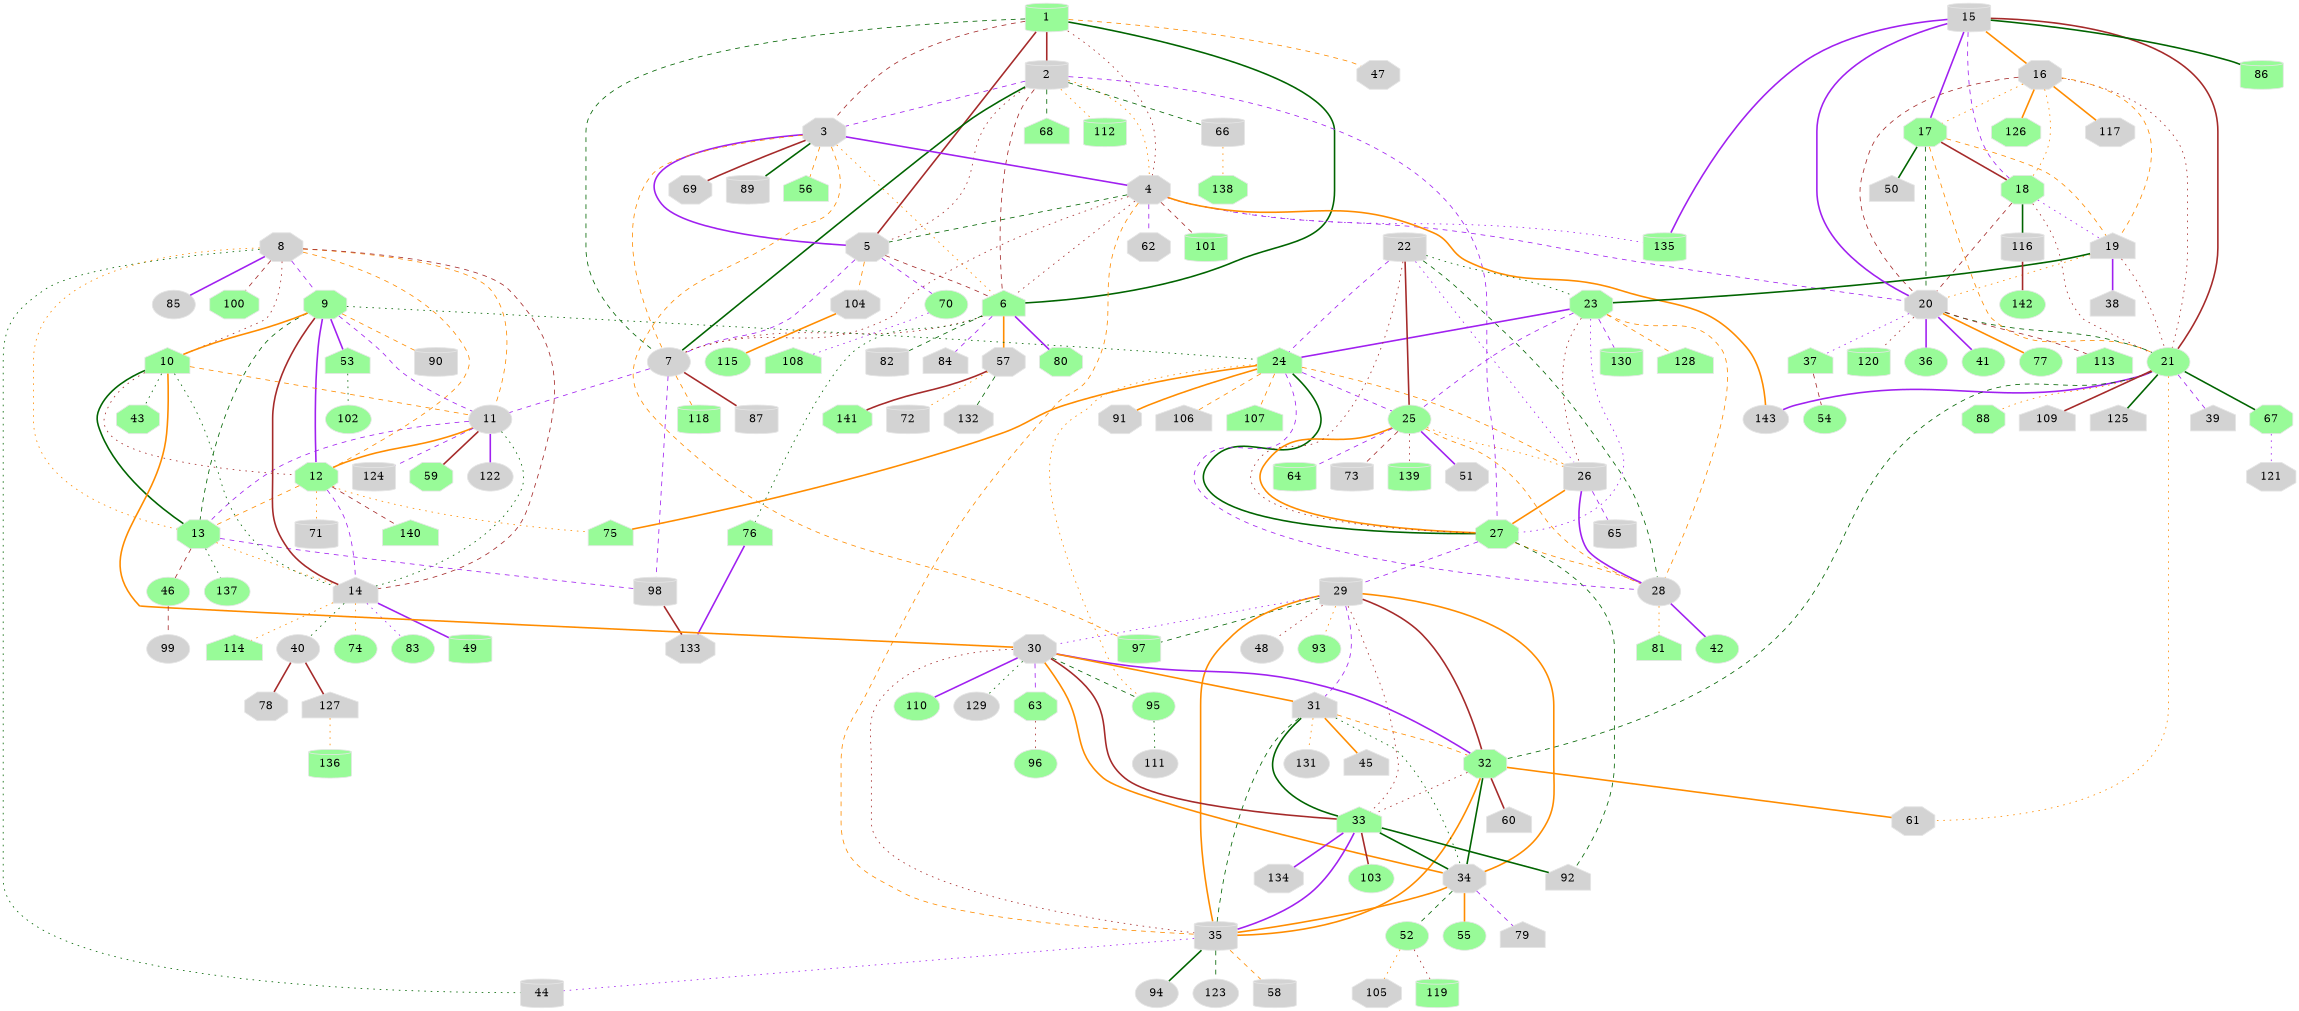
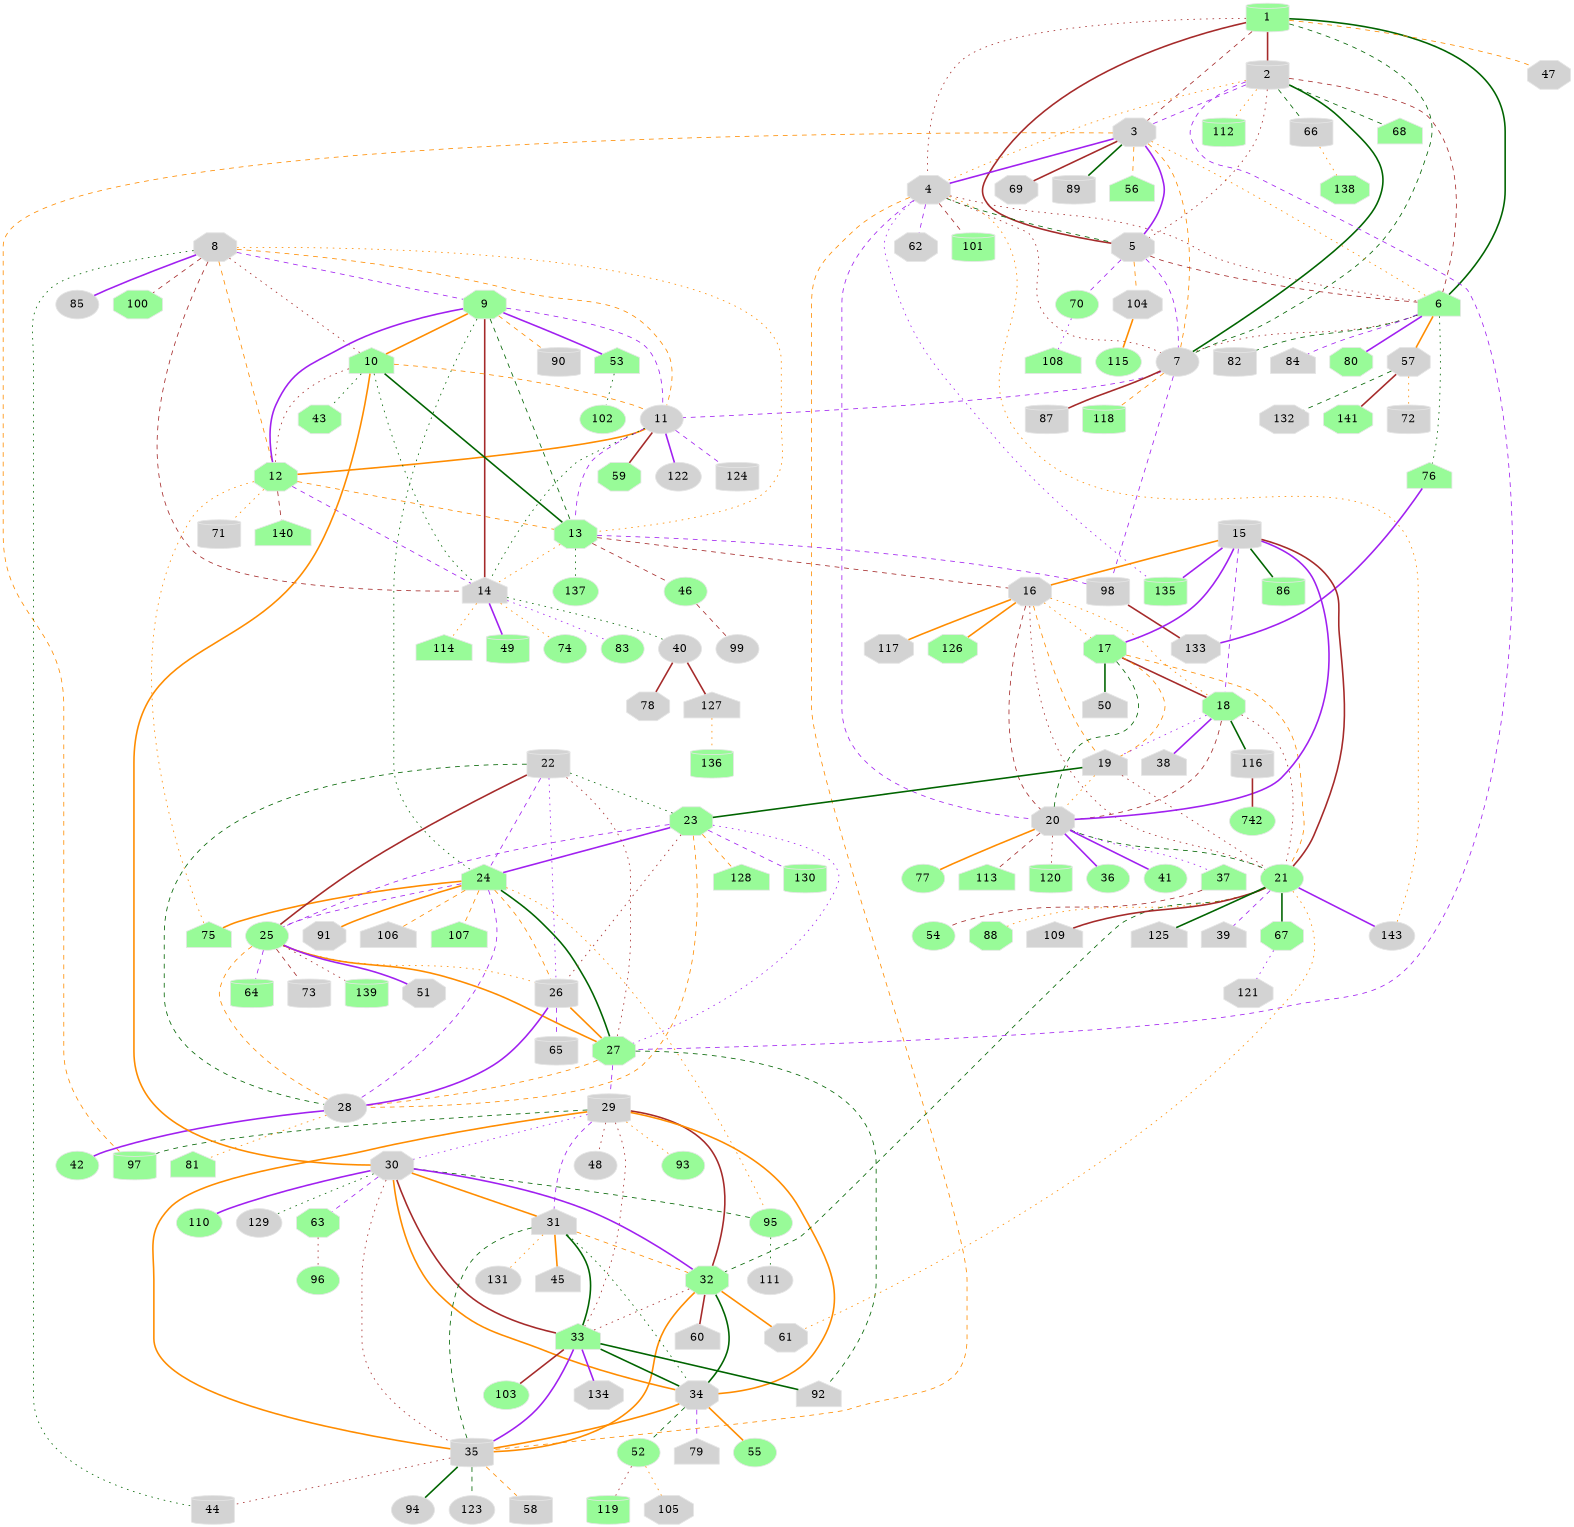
(1473, 263) -> (1266, 497)
(2113, 275) -> (1193, 736)
(2023, 305) -> (1252, 821)
none -> (803, 563)
(879, 965) -> (342, 1481)
